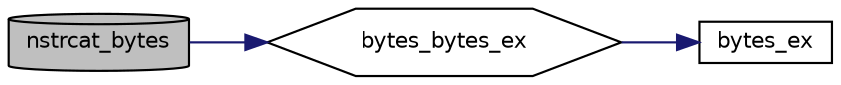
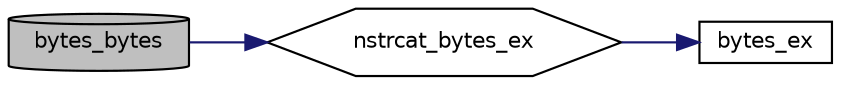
(99, 42) -> (99, 42)
(444, 42) -> (444, 42)
